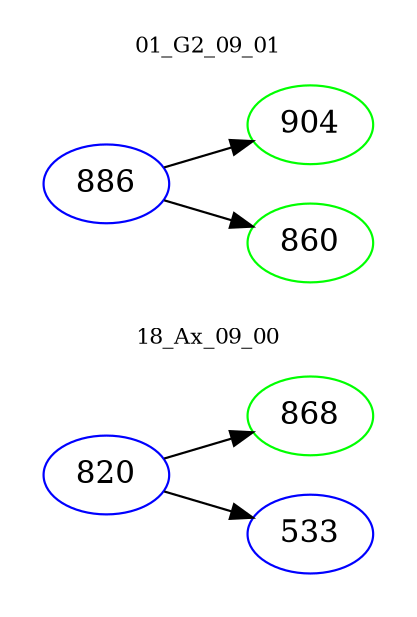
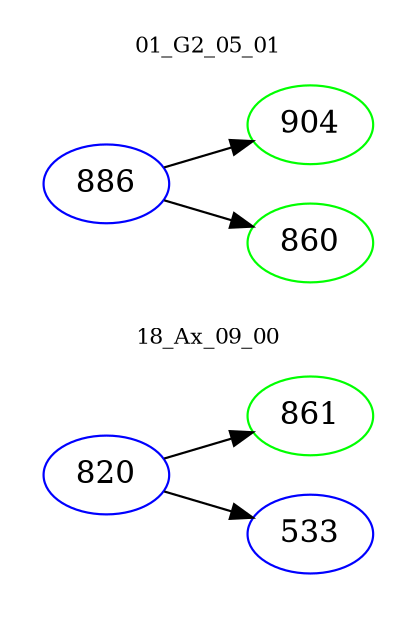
(208, 47) -> (208, 47)
(310, 416) -> (310, 416)
